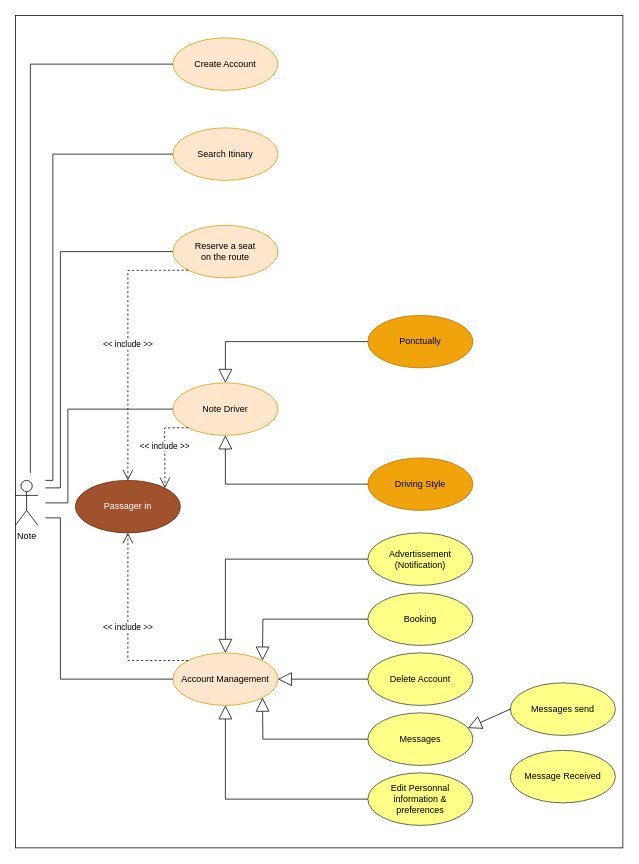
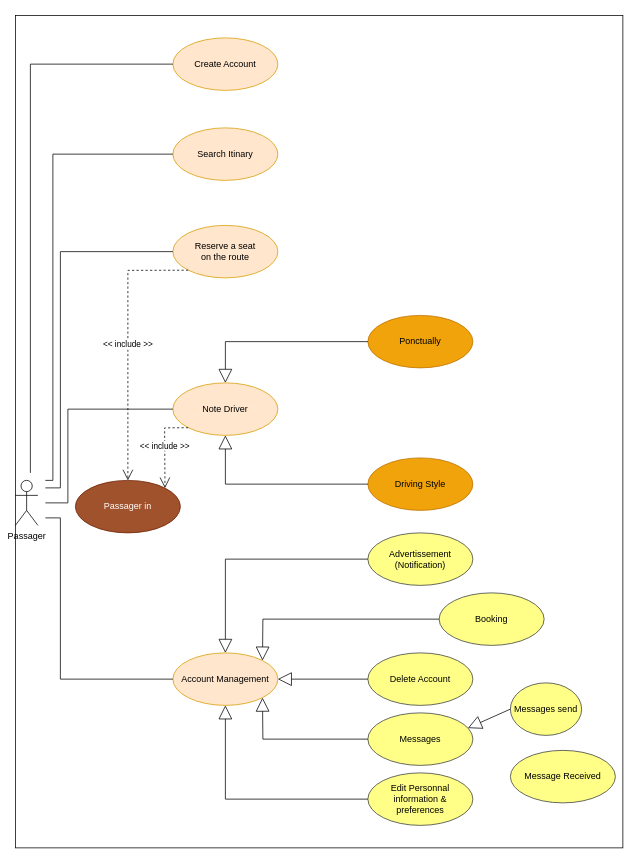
(27, 536) -> (27, 536)
(420, 619) -> (492, 619)
(128, 628) -> none
(563, 709) -> (546, 709)
